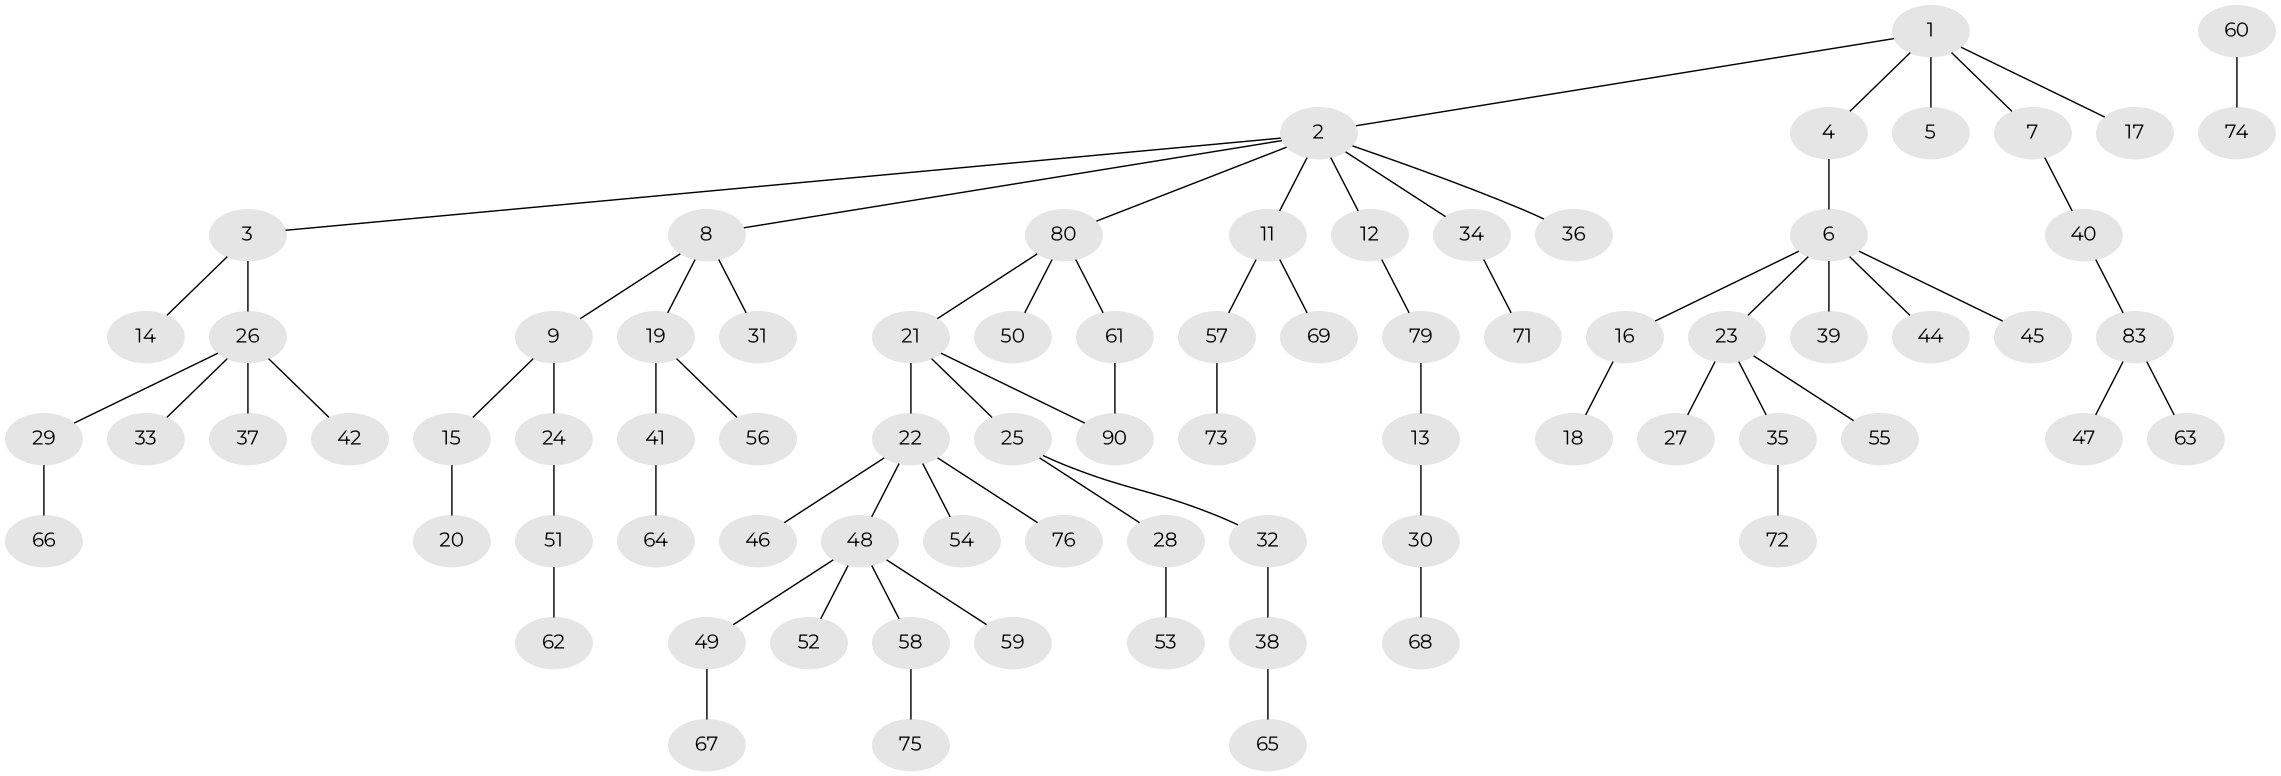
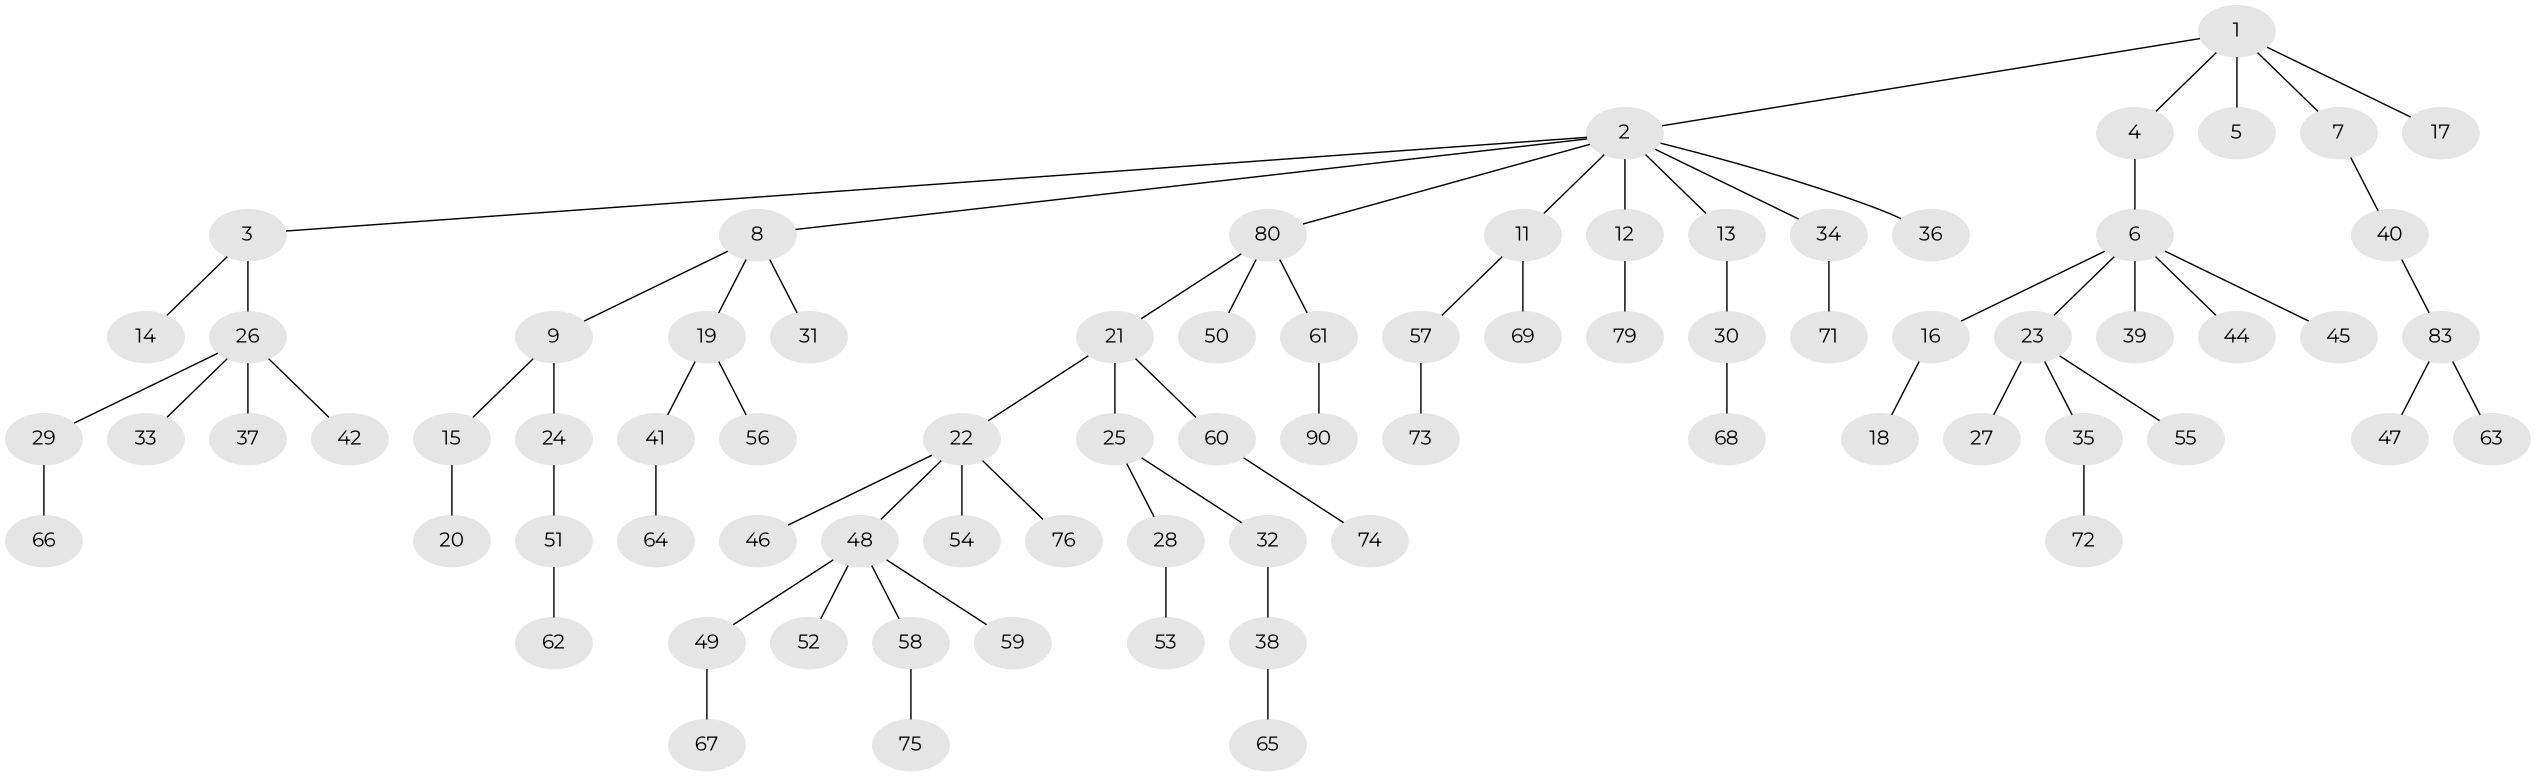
(1013, 388) -> (1166, 388)
(1421, 388) -> (1676, 184)
